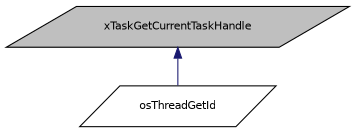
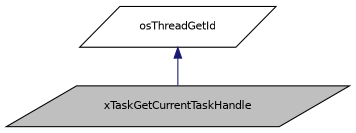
(178, 72) -> (178, 72)
